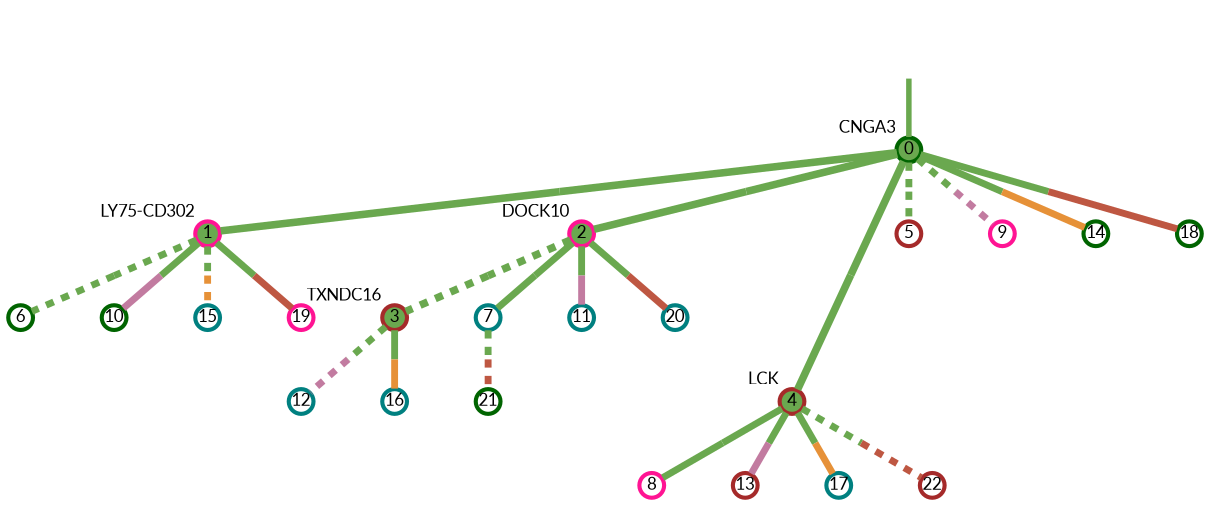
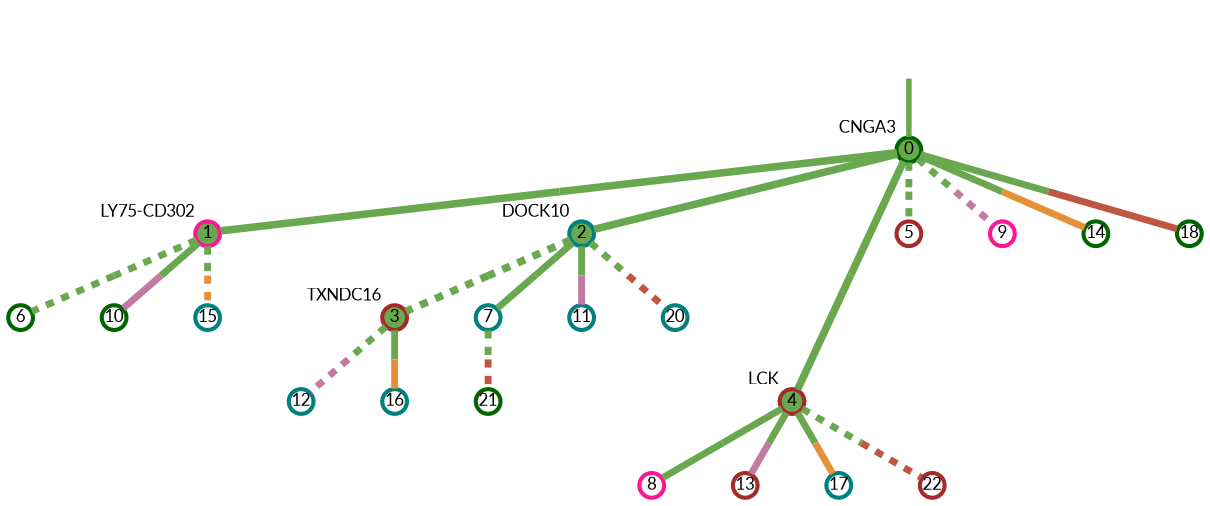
(582, 234) -> (582, 234)
(628, 276) -> (628, 276)
(301, 318) -> none
